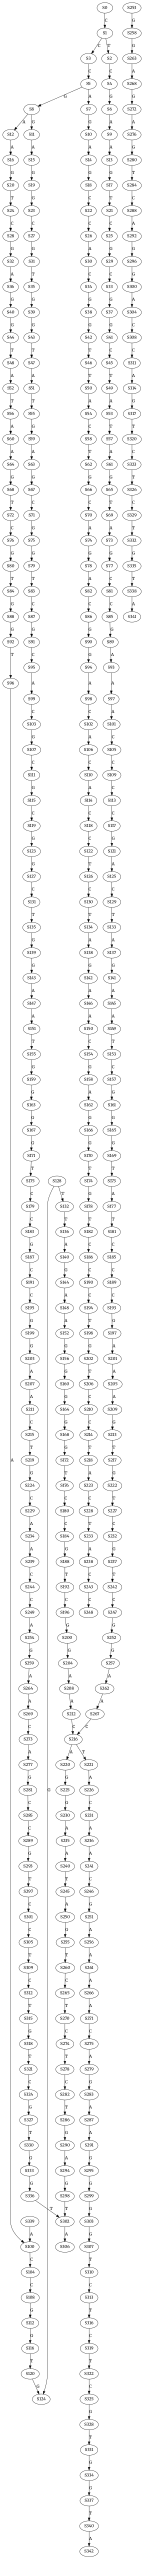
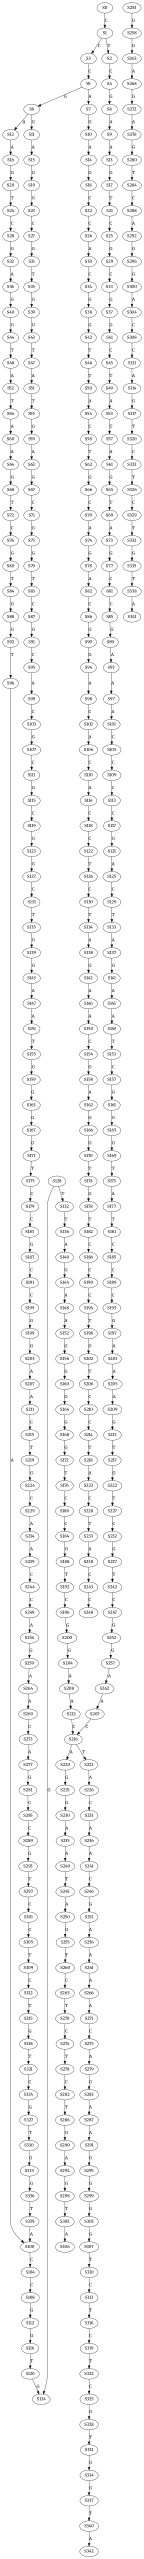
(46, 2208) -> (30, 2207)
